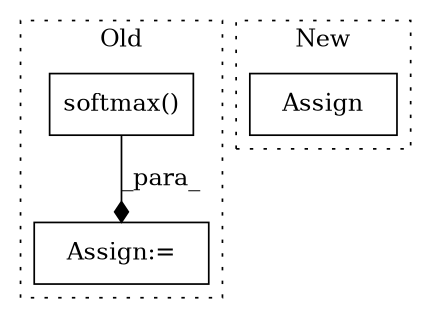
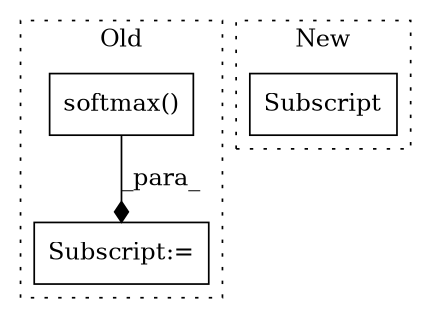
(323, 104) -> (323, 104)
(121, 253) -> (121, 253)
